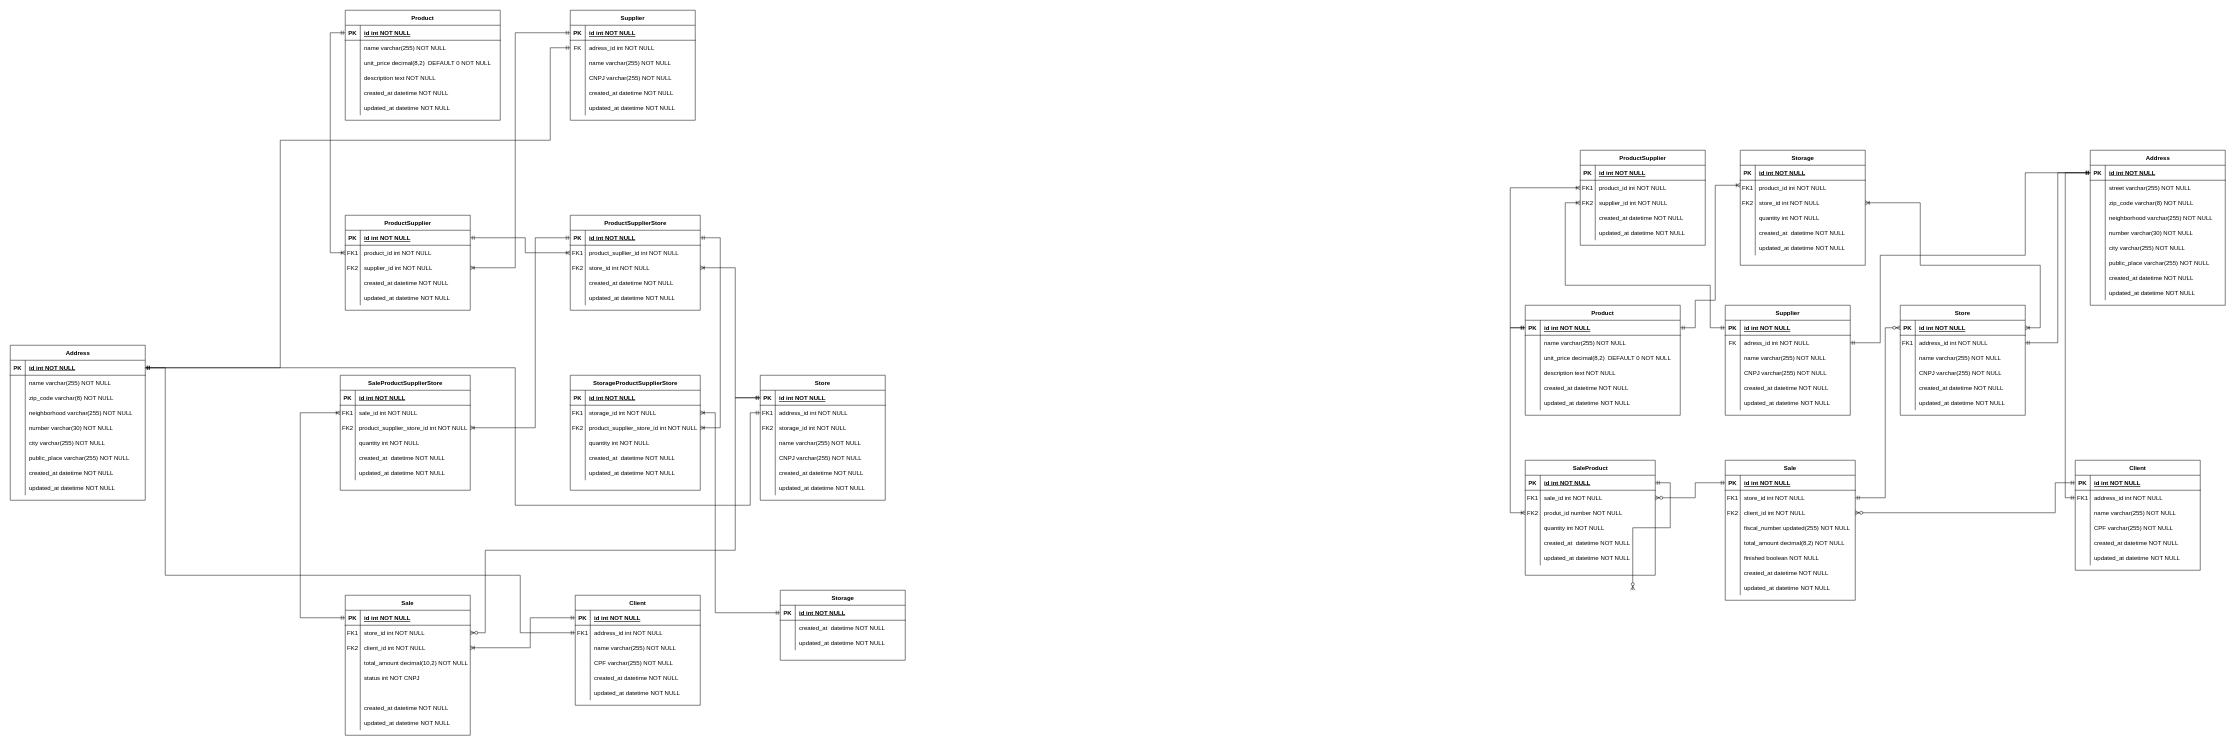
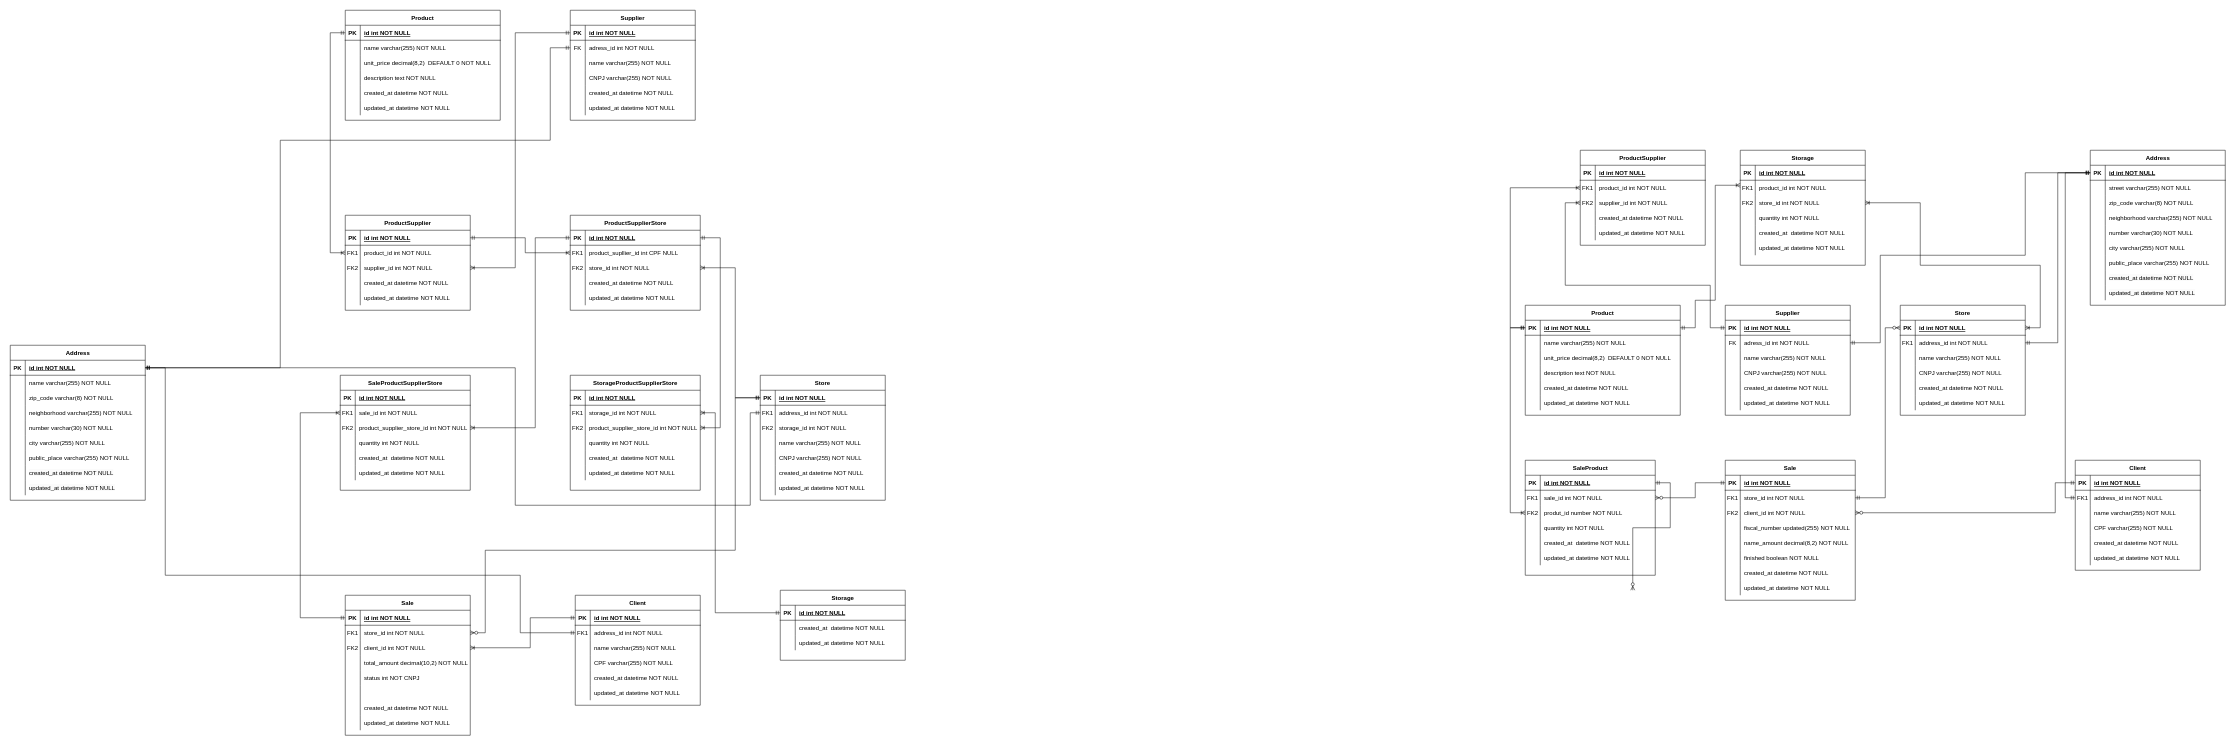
(637, 253) -> (637, 253)
(1796, 543) -> (1795, 543)
